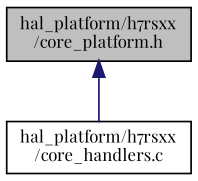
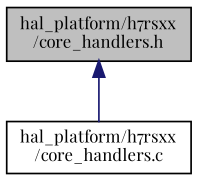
(99, 34) -> (99, 34)
